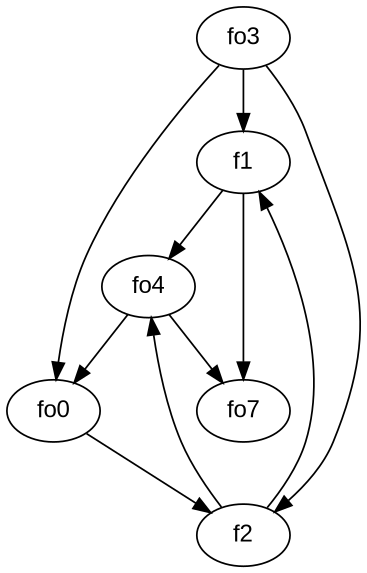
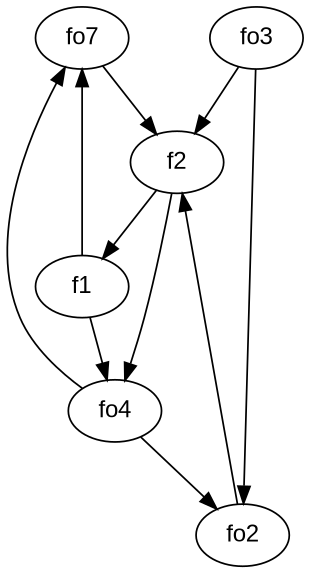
(243, 92) -> none
none -> (124, 93)
(54, 411) -> (243, 535)
